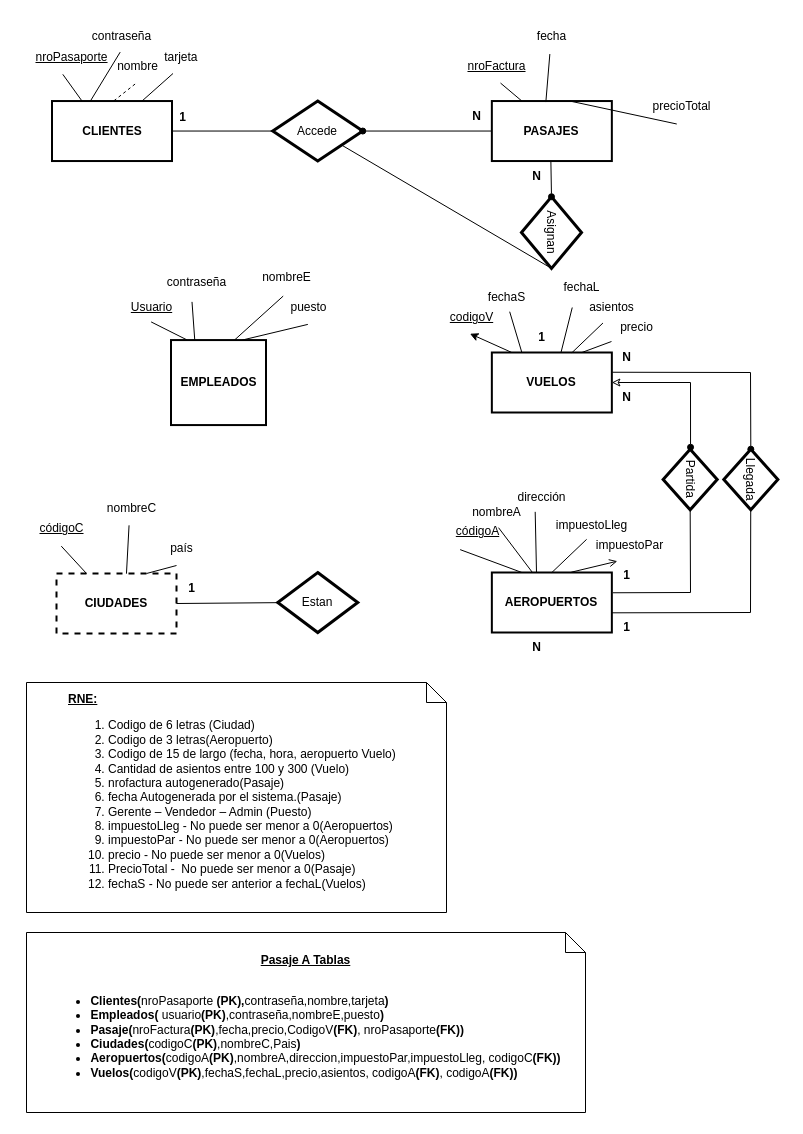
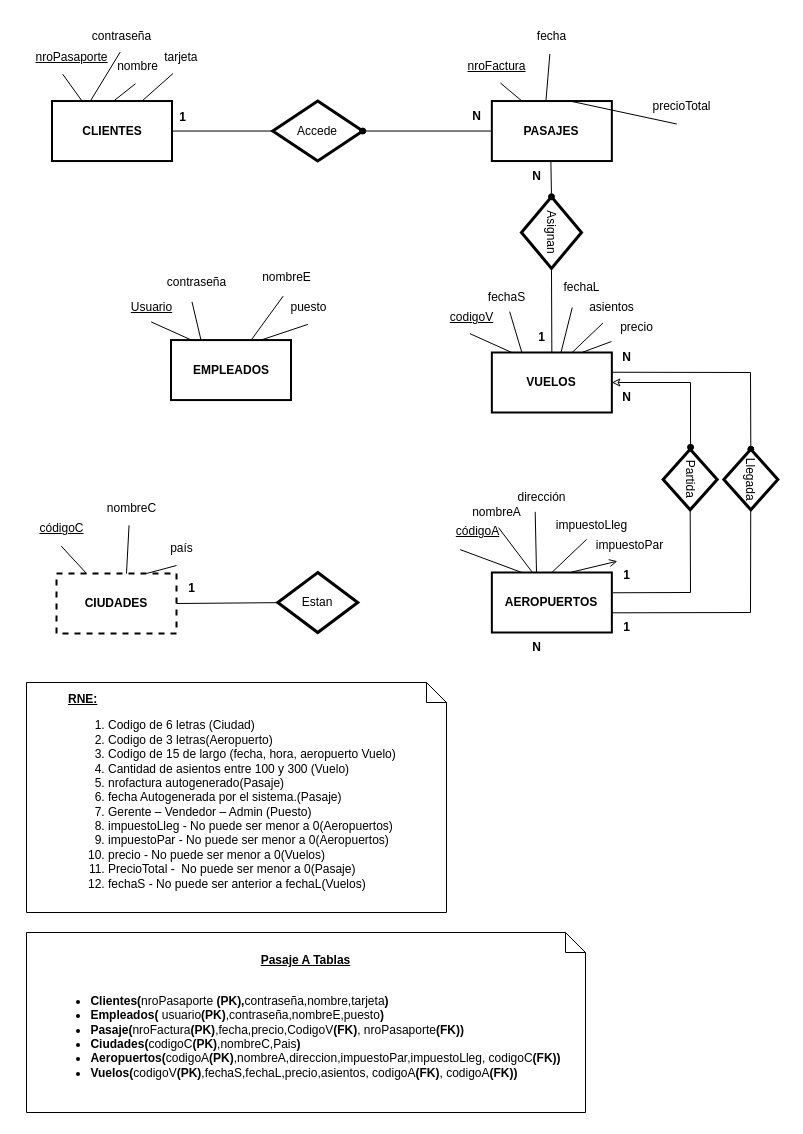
(124, 93) -> (124, 93)
(447, 207) -> (552, 310)
(477, 337) -> (475, 336)
(219, 383) -> (231, 370)
